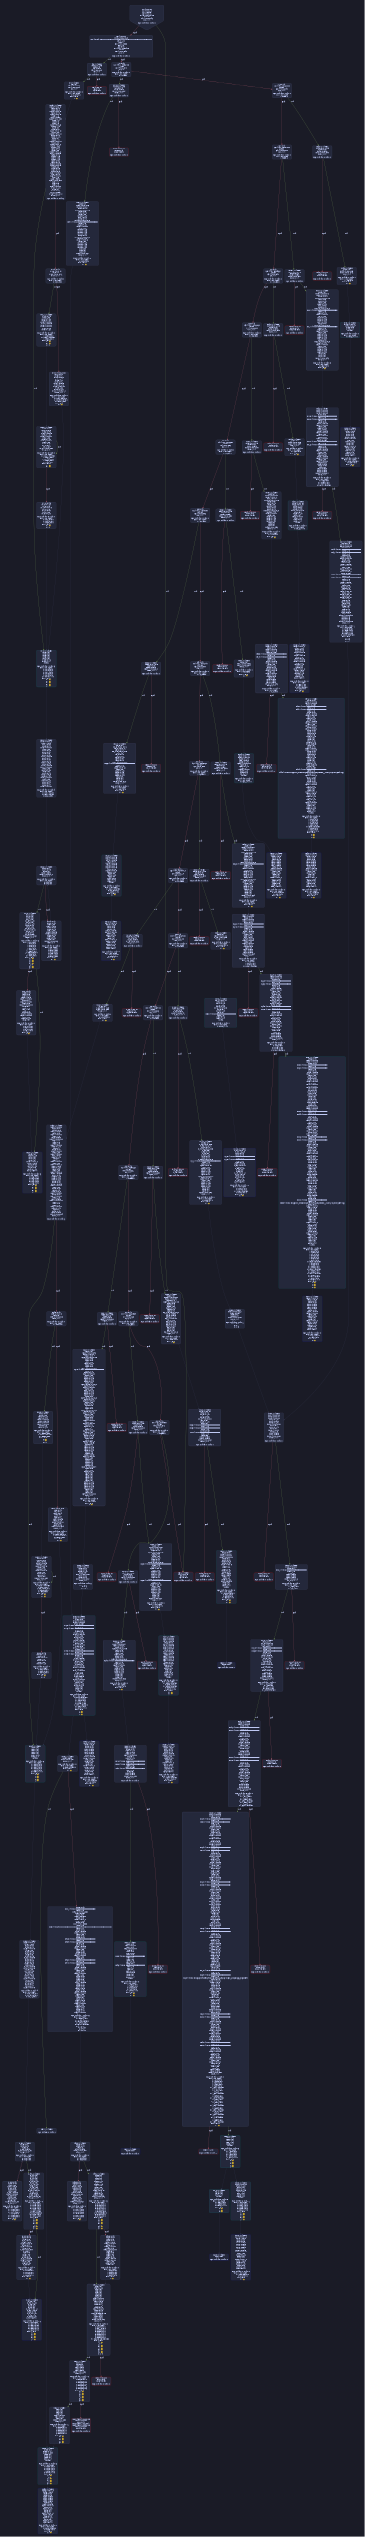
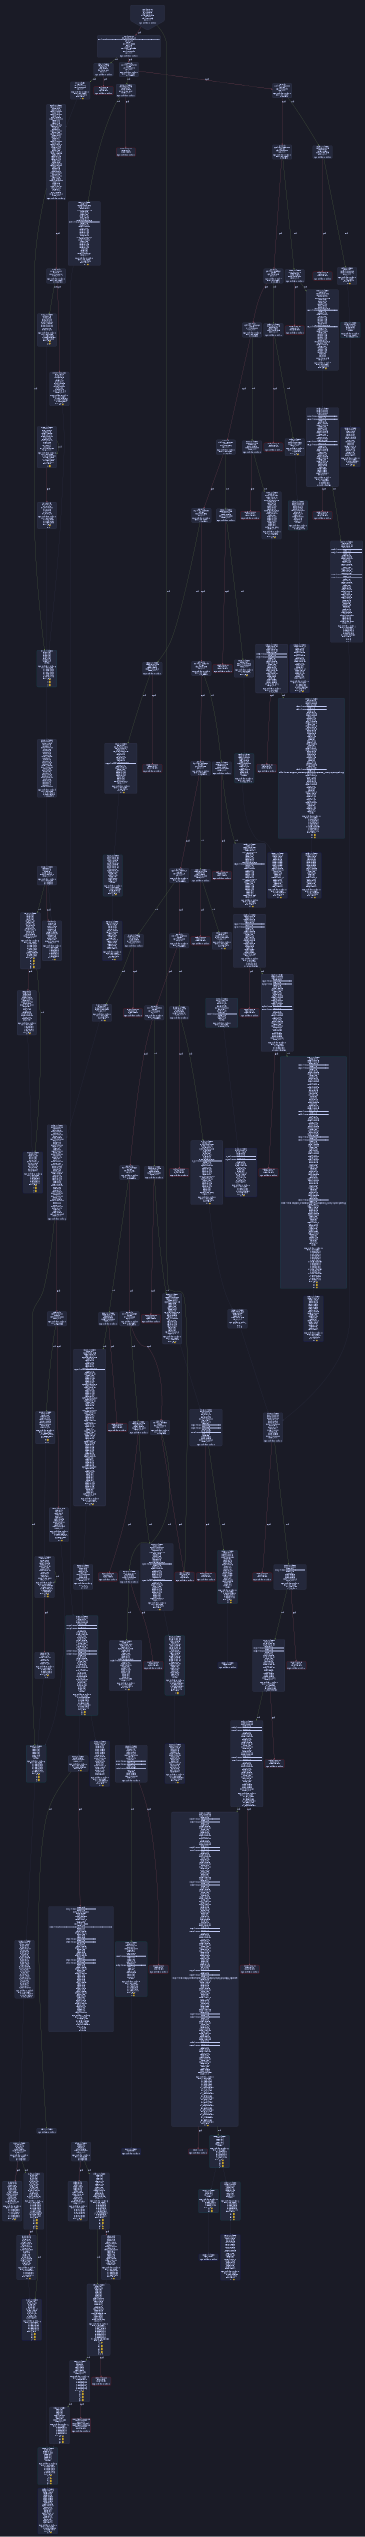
(226, 1665) -> (228, 1665)
